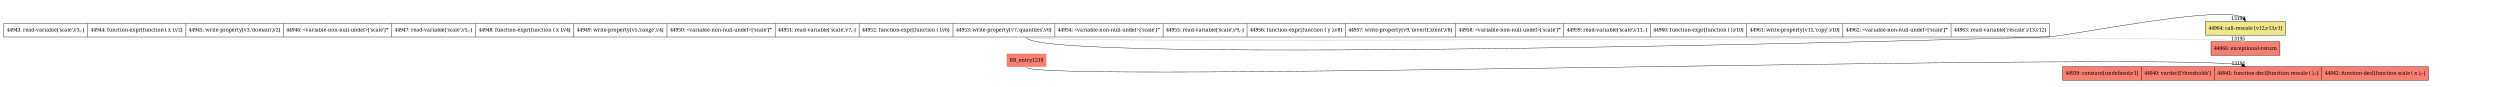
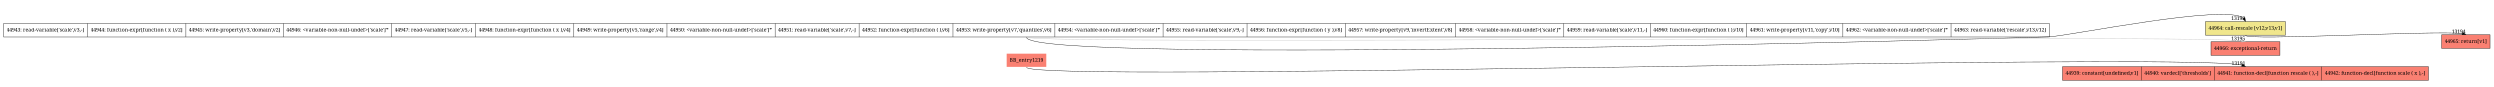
none -> (2466, 42)
